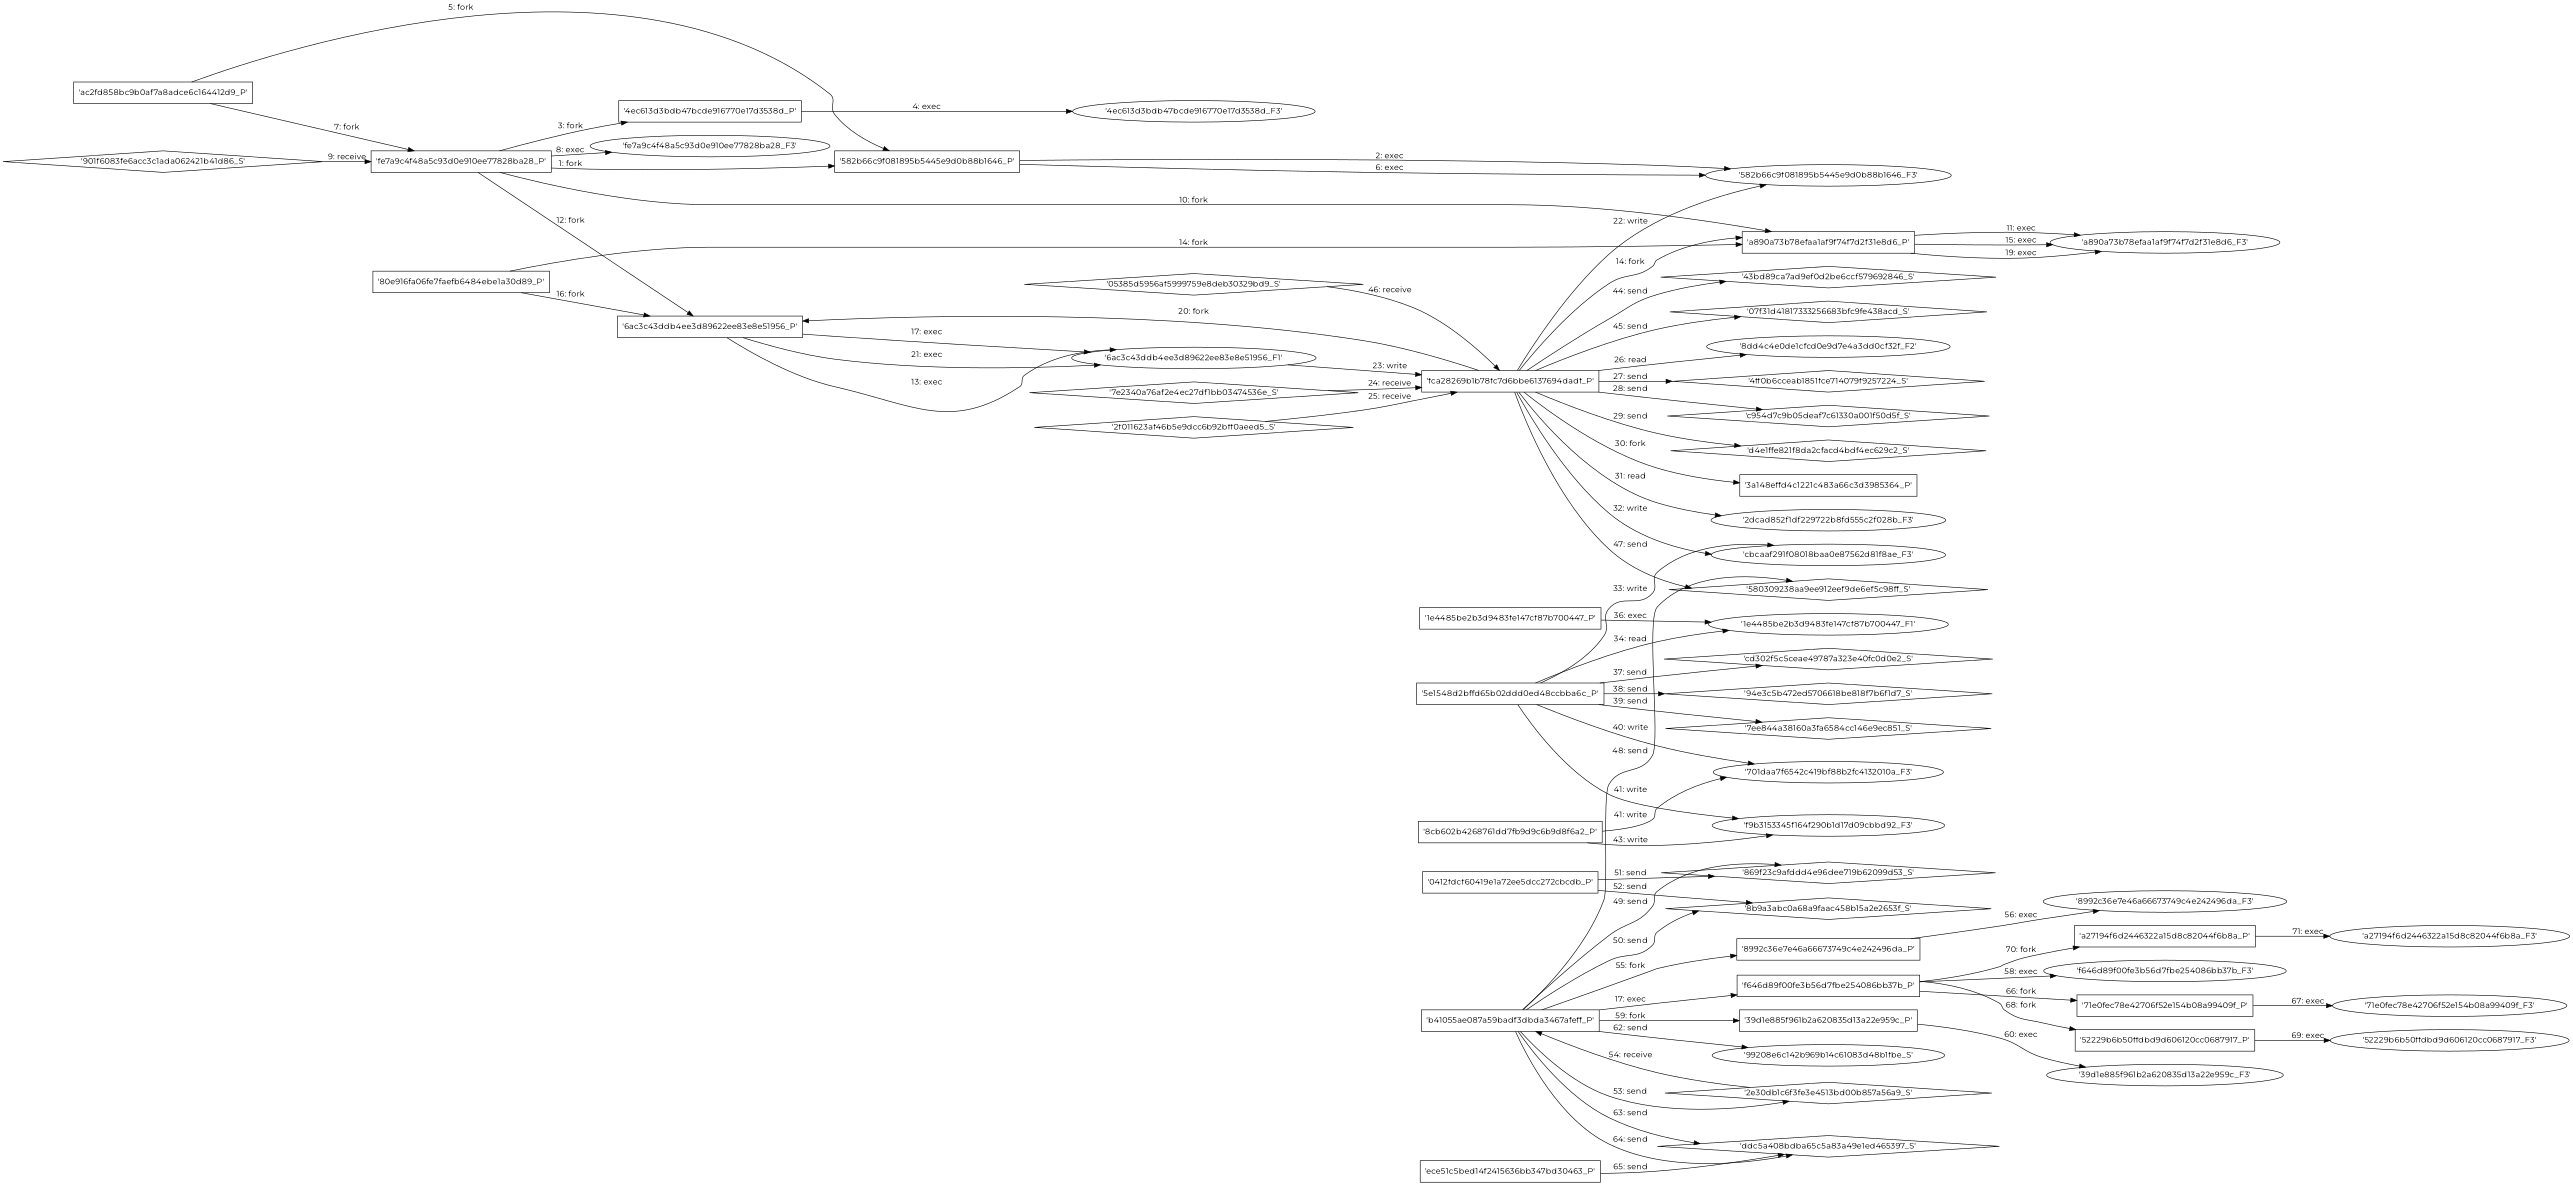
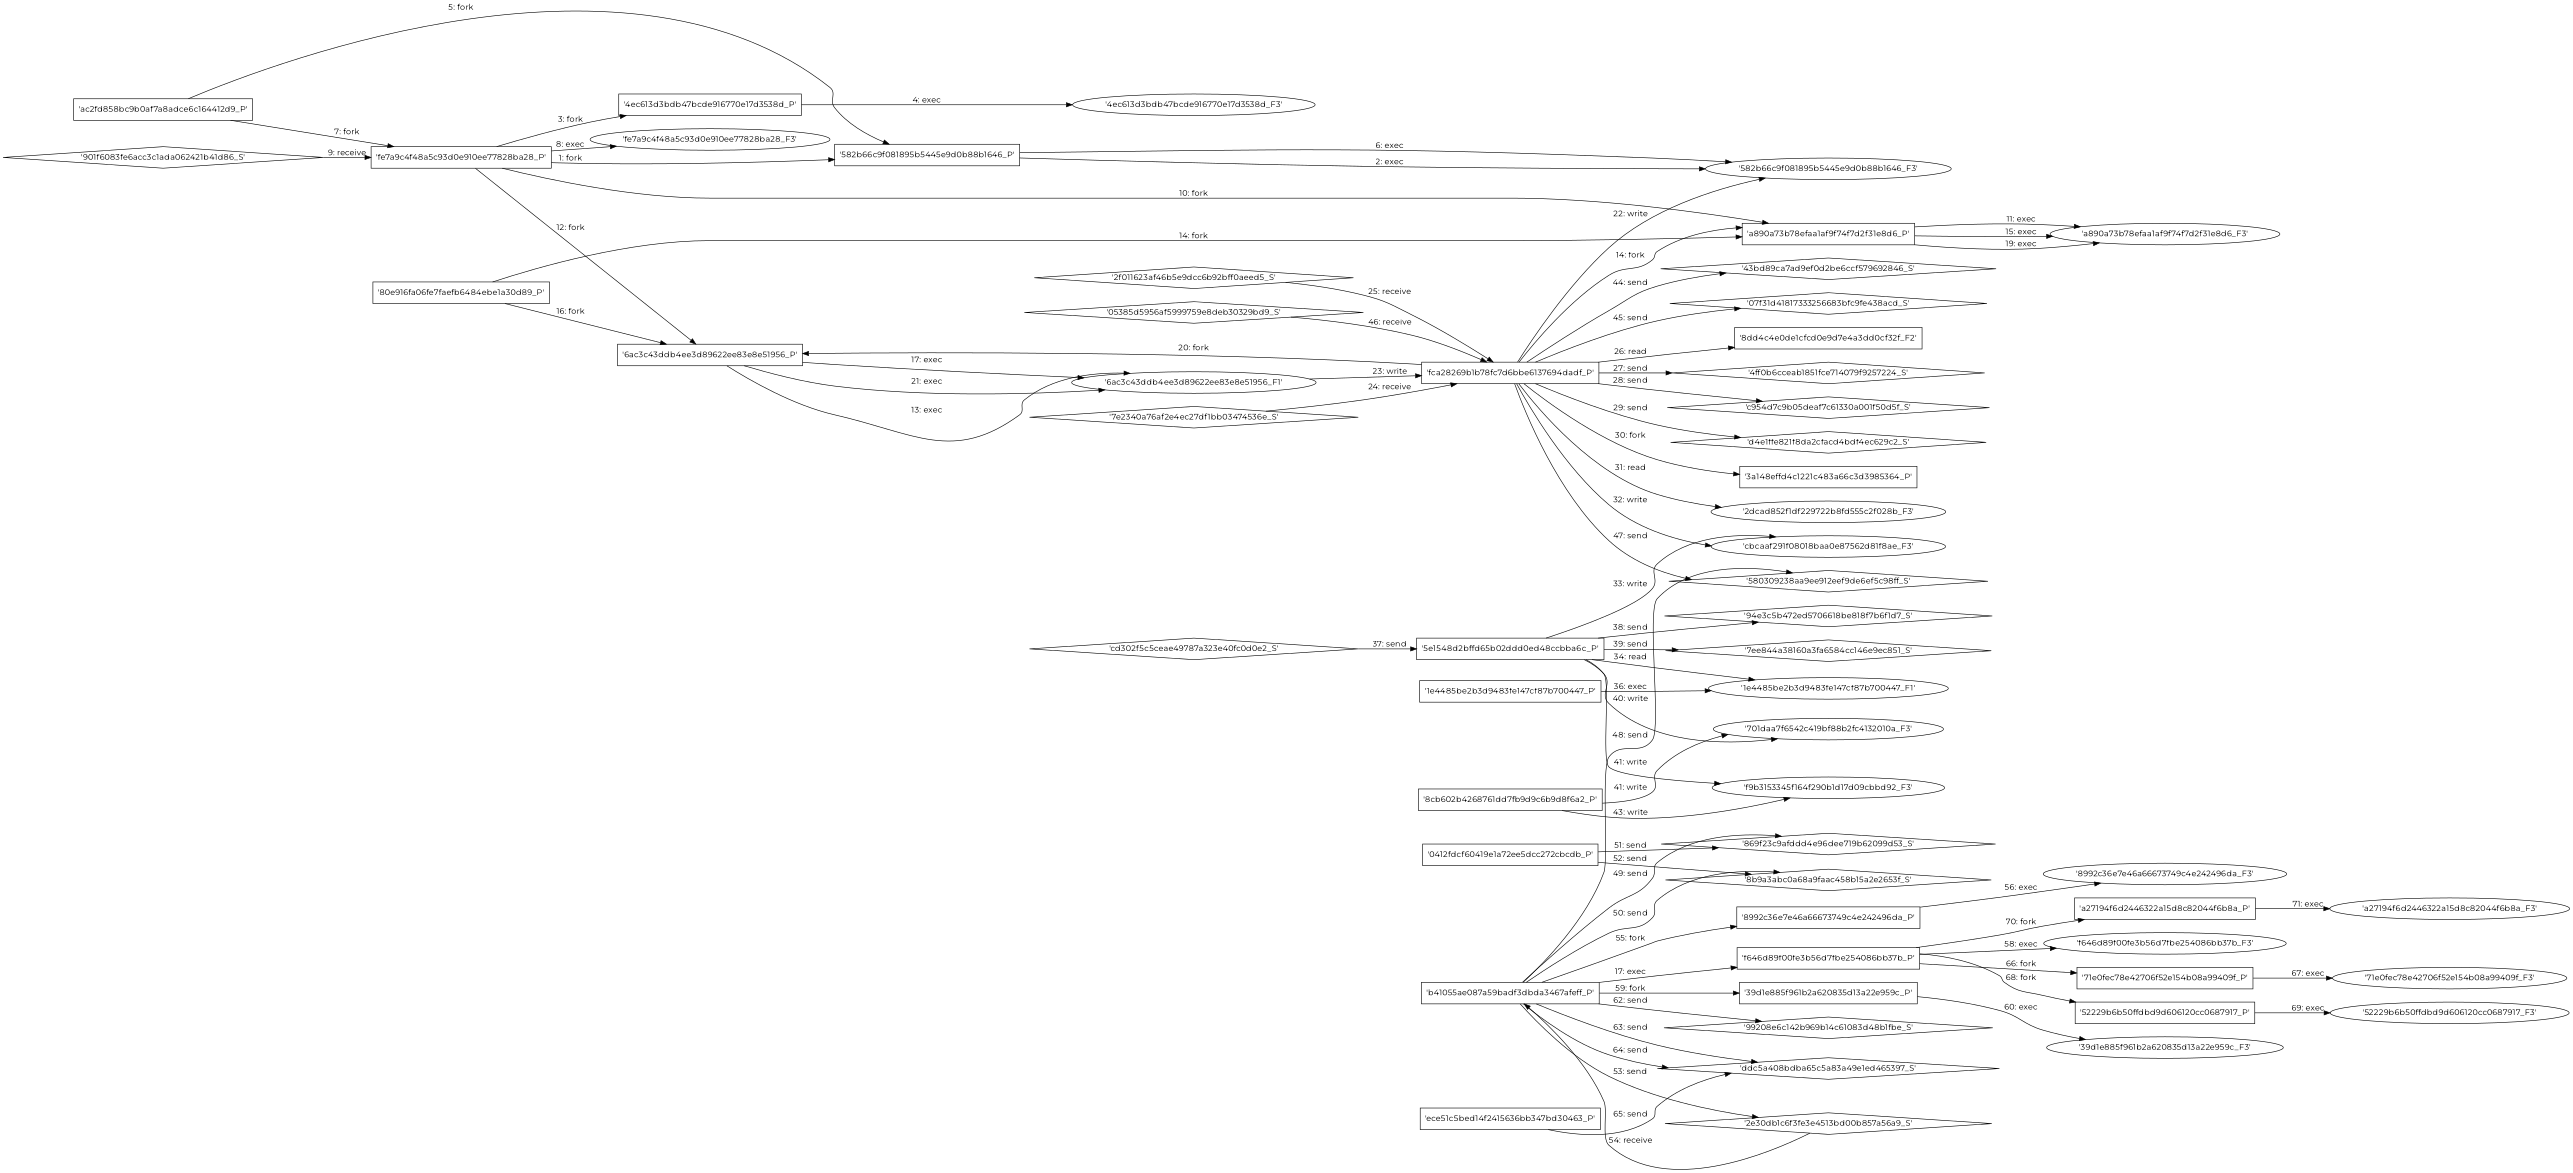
(1828, 347) -> (1828, 338)
(1678, 674) -> (1384, 649)
(1828, 1055) -> (1828, 1028)
